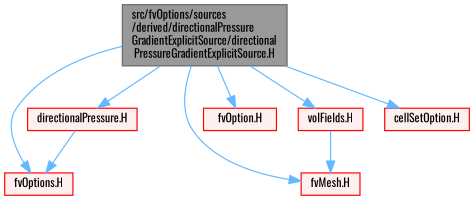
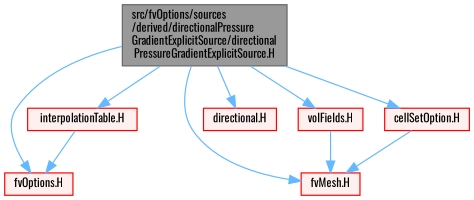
(82, 119) -> (82, 119)
(240, 119) -> (240, 119)
none -> (384, 148)
